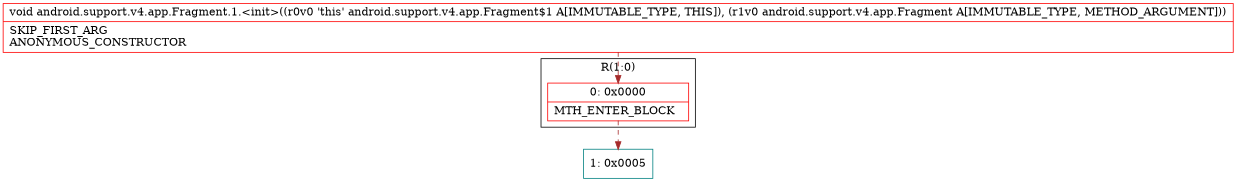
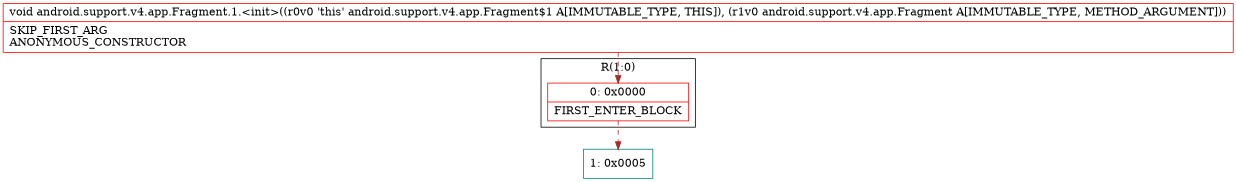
(615, 111) -> (618, 111)
